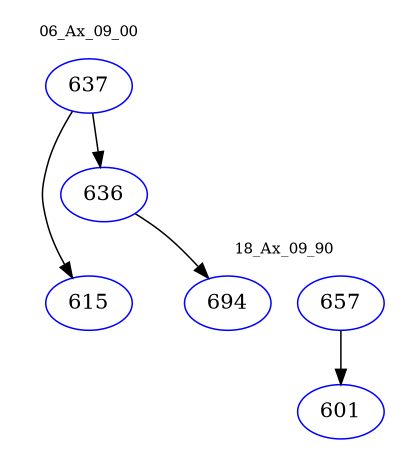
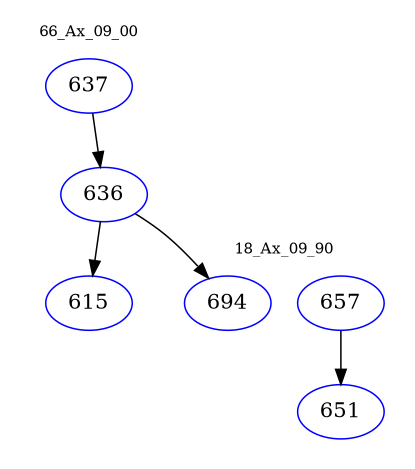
(89, 32) -> (89, 32)
(43, 187) -> (98, 241)
(341, 412) -> (341, 412)
